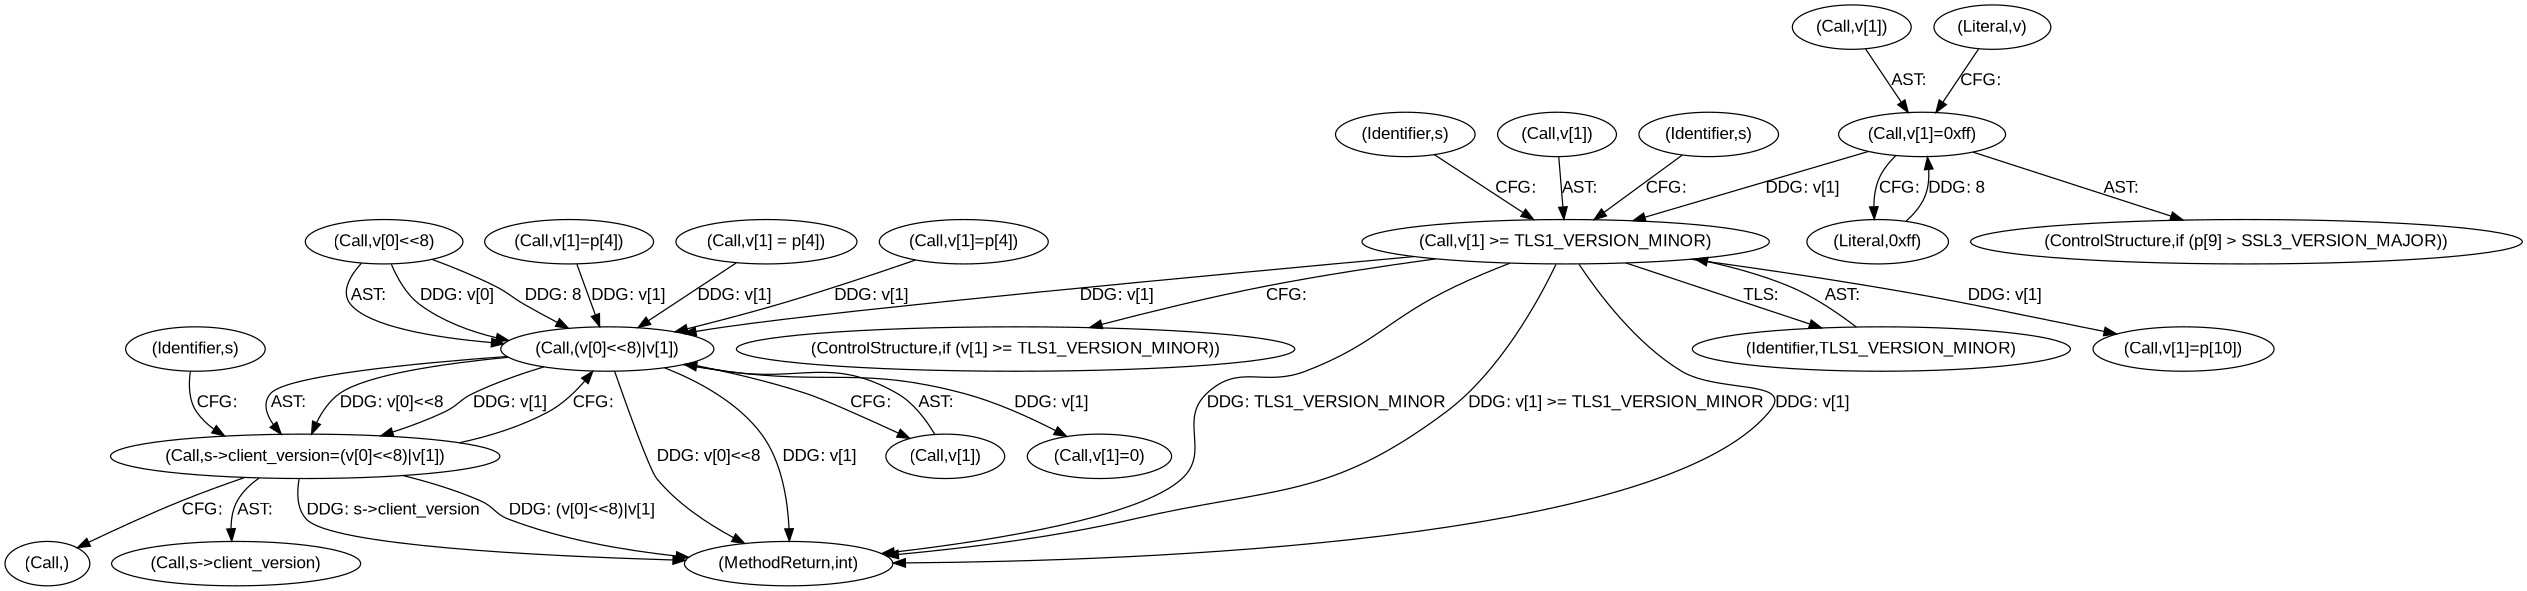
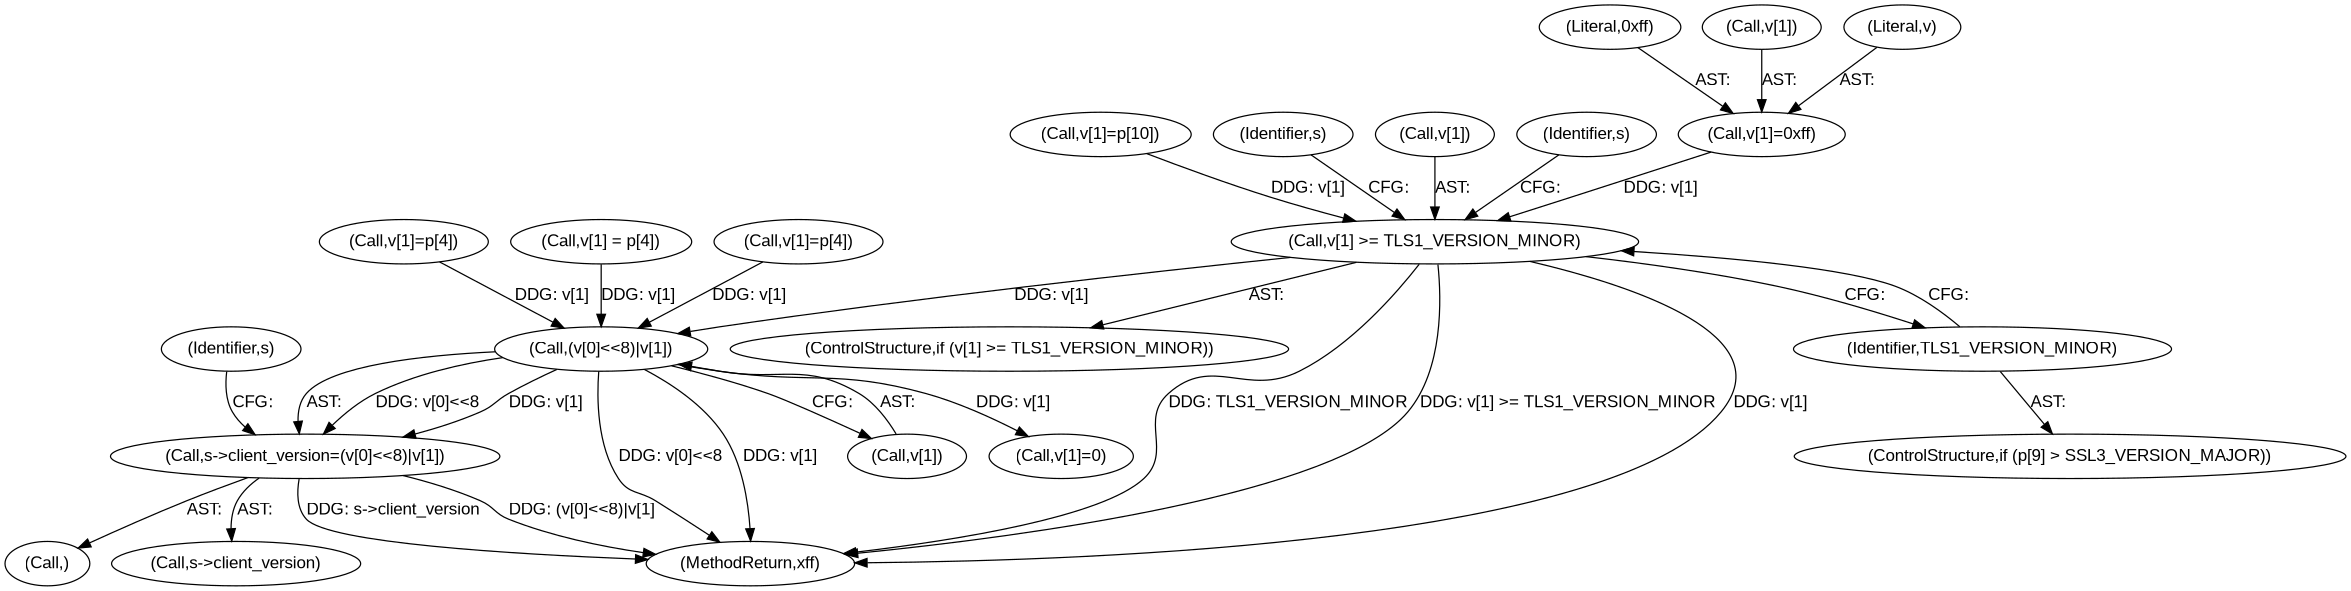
(1983, 81) -> (1860, 81)
(1879, 179) -> none
(2072, 184) -> (2022, 398)
(1957, 188) -> (1715, 81)
(384, 242) -> none
(1898, 291) -> (1244, 189)
(1289, 295) -> (1269, 295)
(1764, 295) -> (1867, 295)
(1845, 295) -> (1951, 295)
(527, 422) -> none
(205, 510) -> (207, 510)
(789, 564) -> (750, 564)
